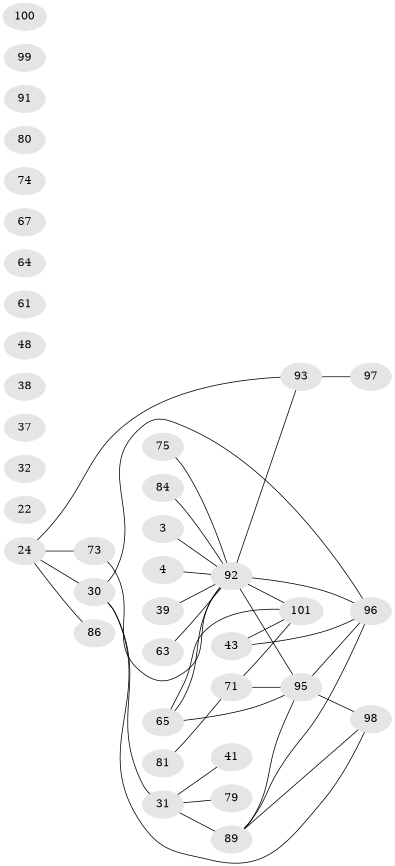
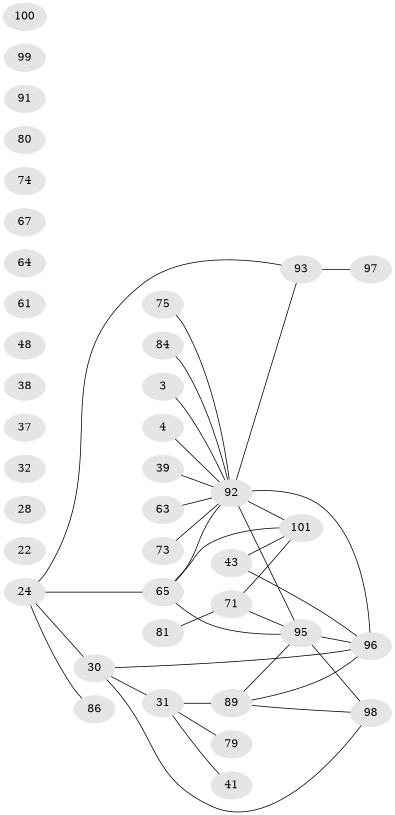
none -> (25, 510)
(60, 551) -> (94, 592)
